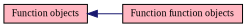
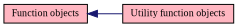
(183, 14) -> (178, 14)
